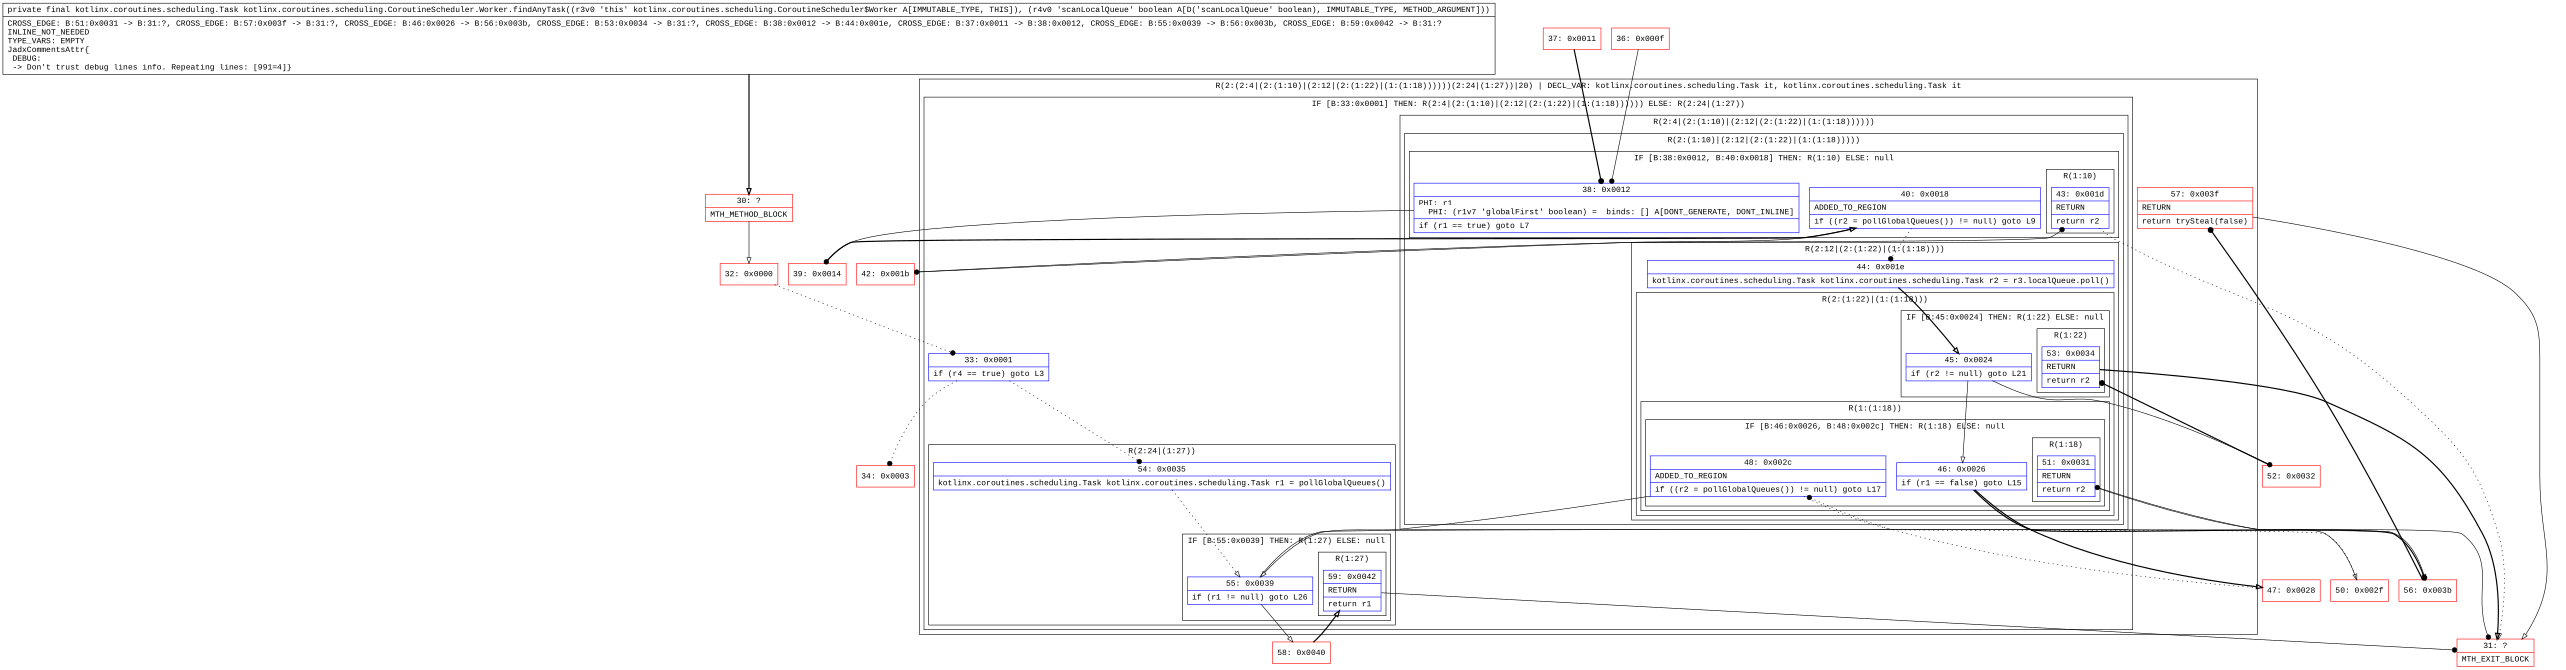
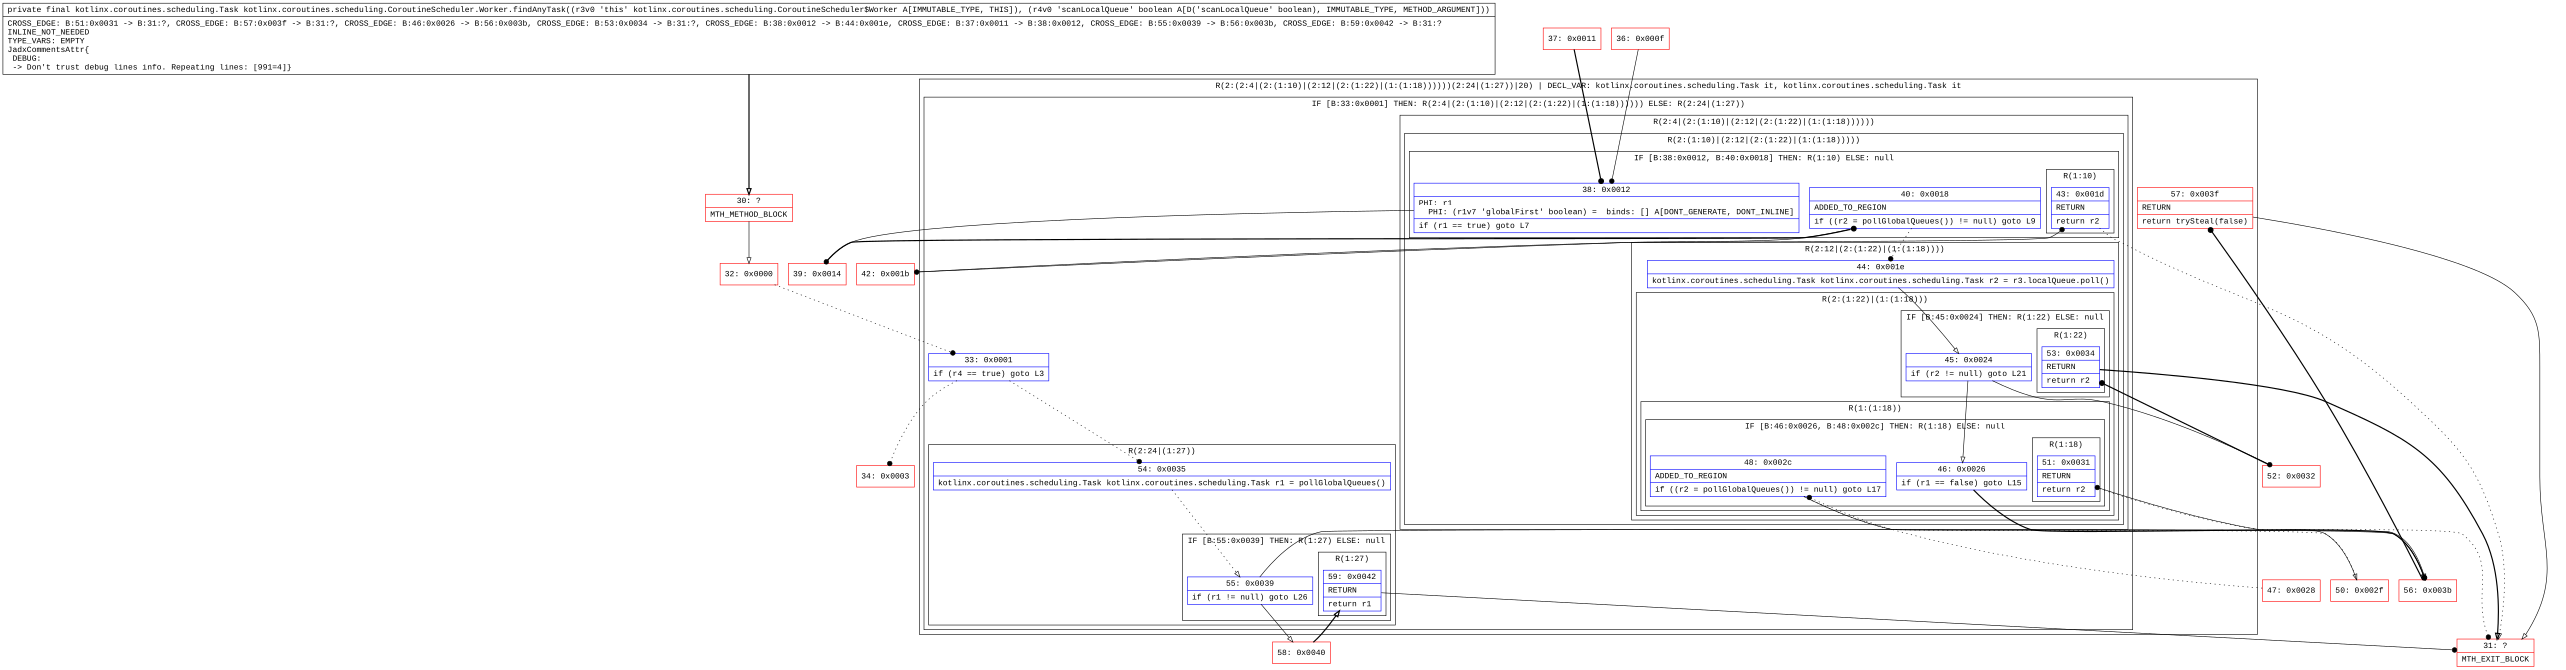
(1334, 239) -> (1334, 239)
(1928, 317) -> (1928, 317)
(1471, 521) -> (2121, 530)
(2402, 530) -> (2402, 530)
(2108, 558) -> none
